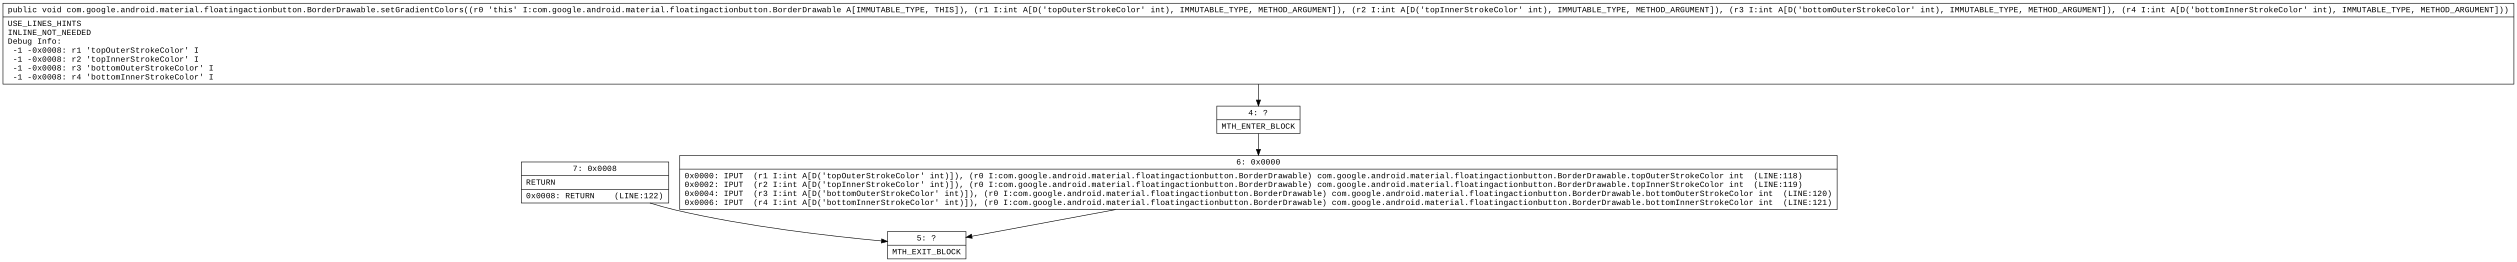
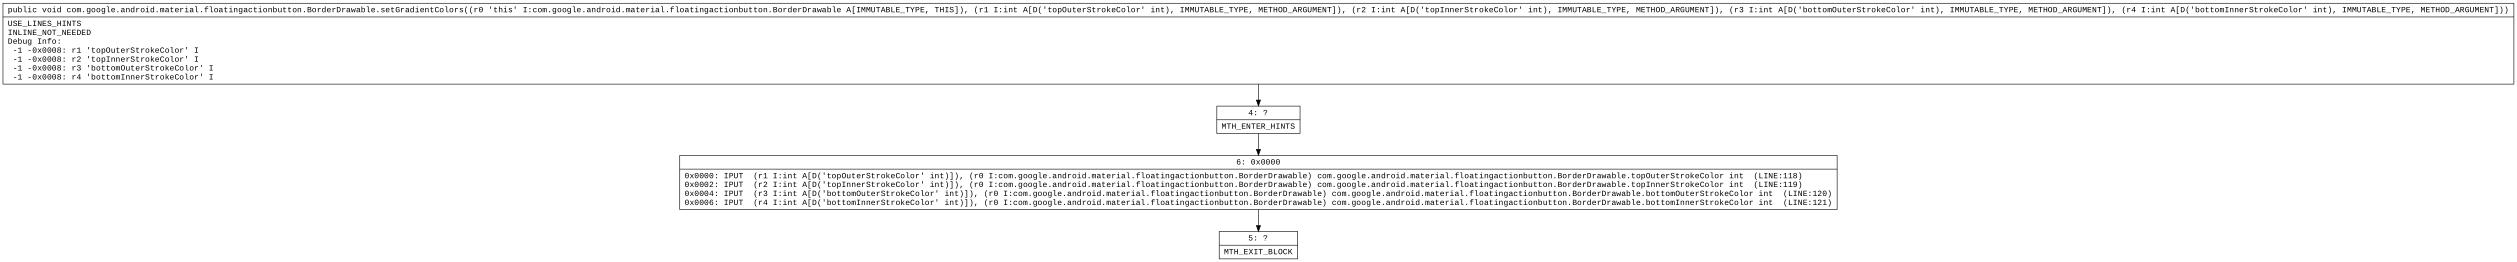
(1258, 126) -> (1258, 126)
(595, 182) -> none
